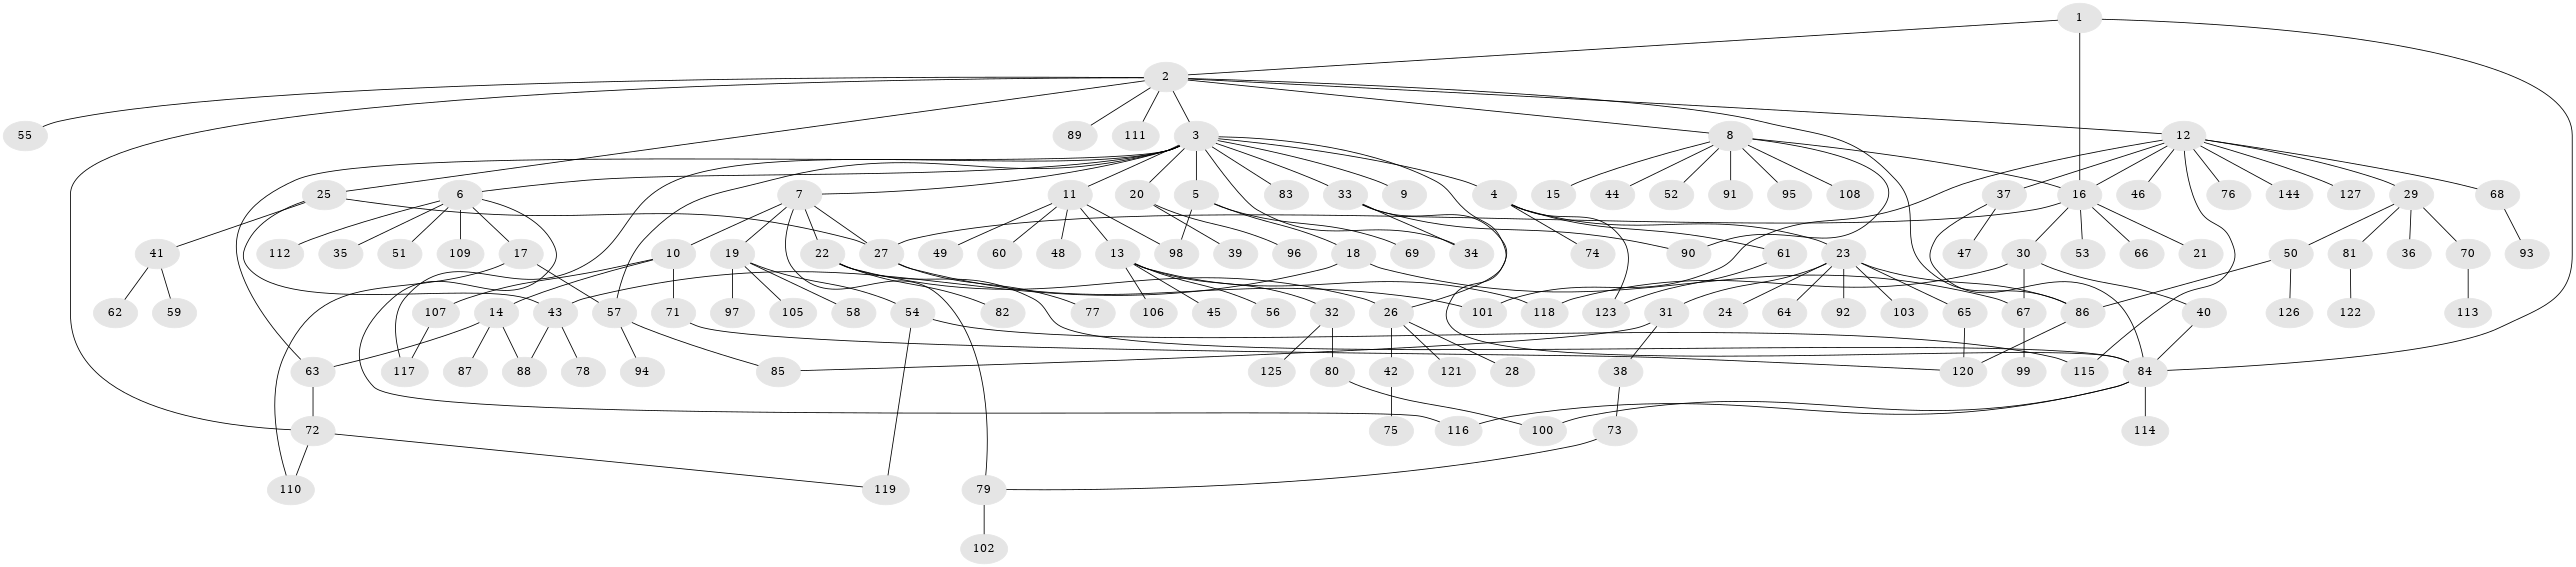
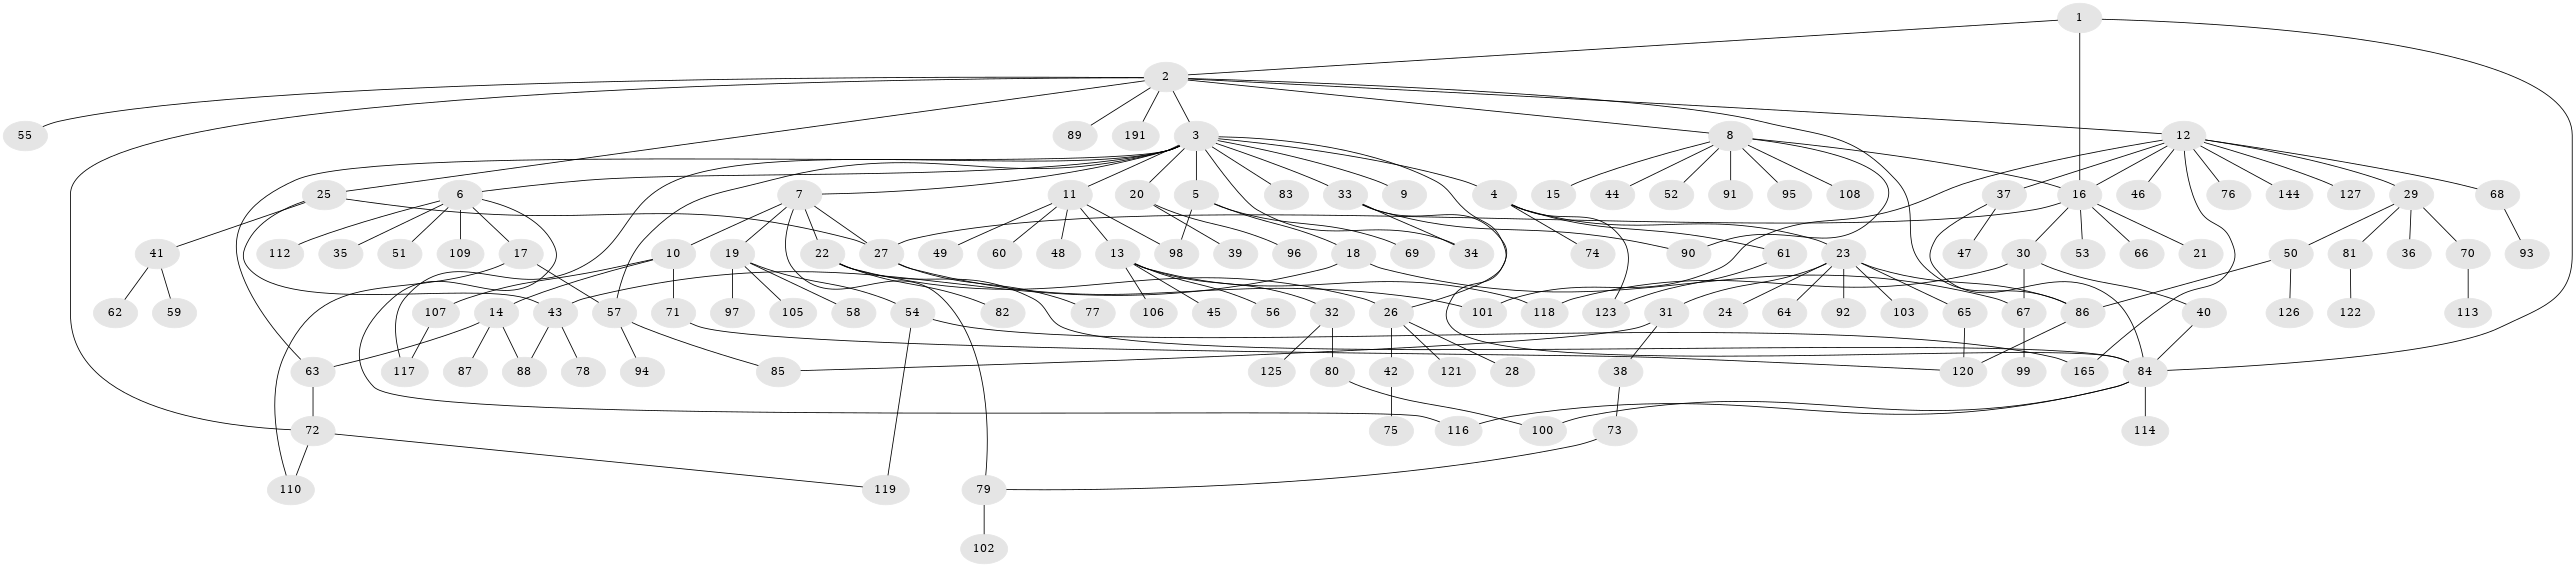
(1136, 136) -> (1136, 136)
(2085, 372) -> (2085, 372)
